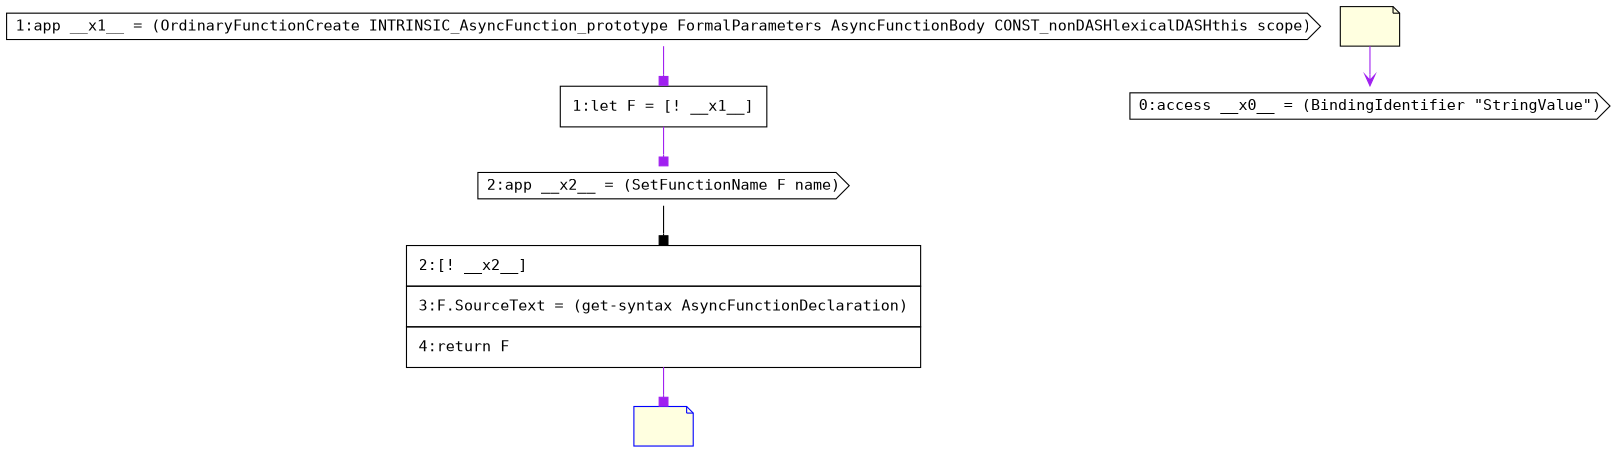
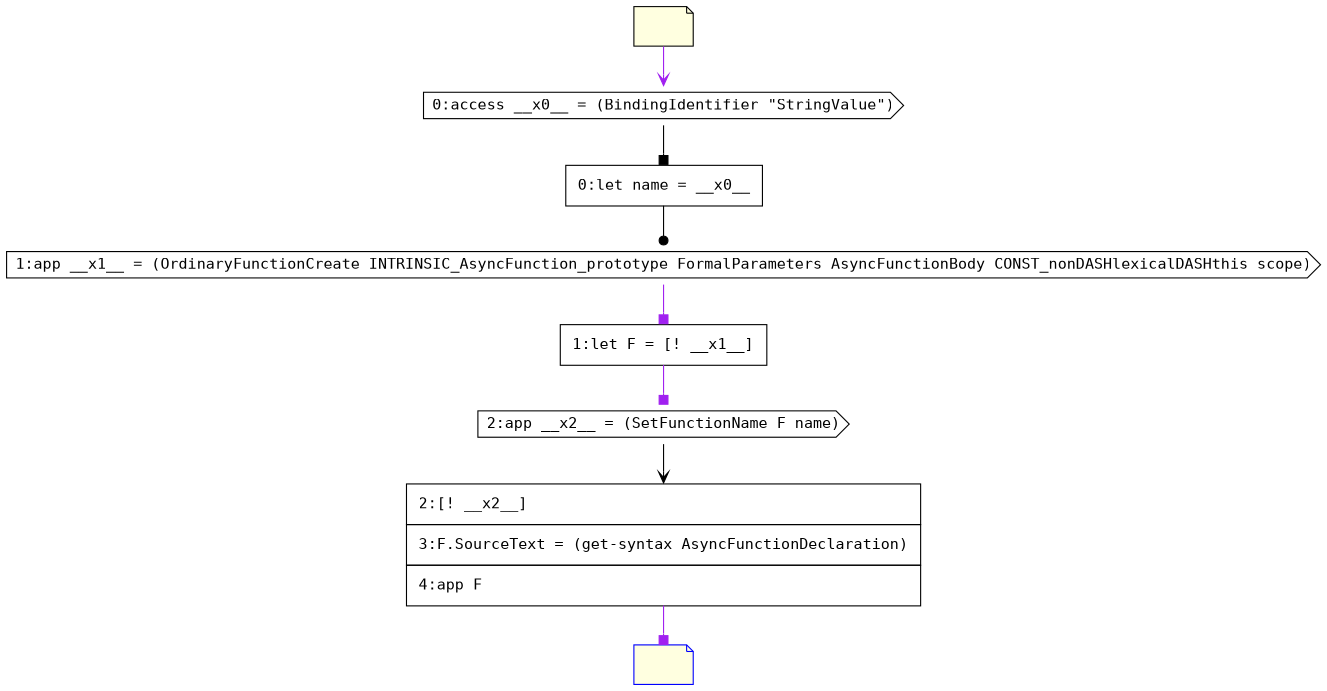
none -> (664, 185)
(664, 220) -> (664, 458)
(464, 347) -> (450, 585)
